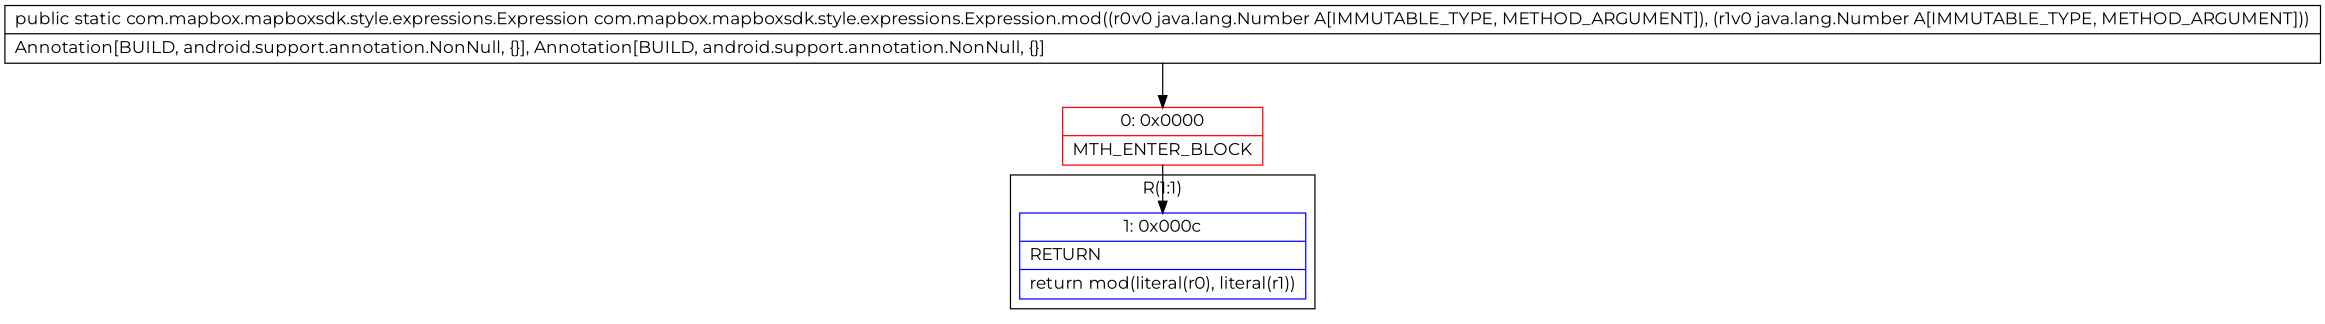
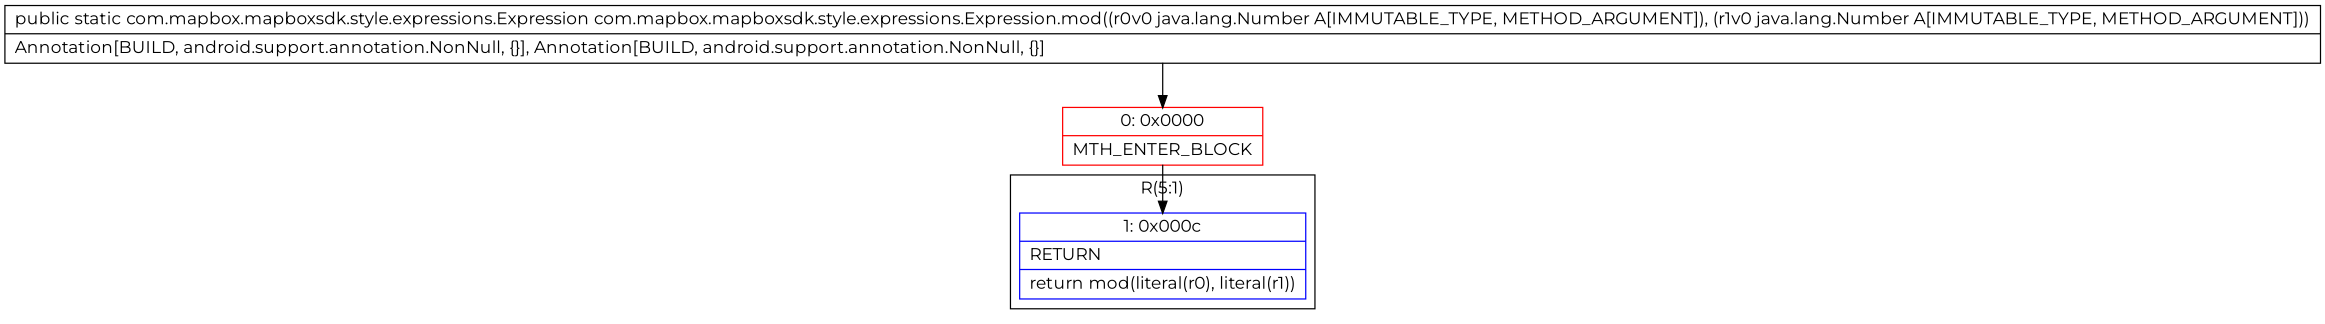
(1163, 189) -> (1163, 189)
